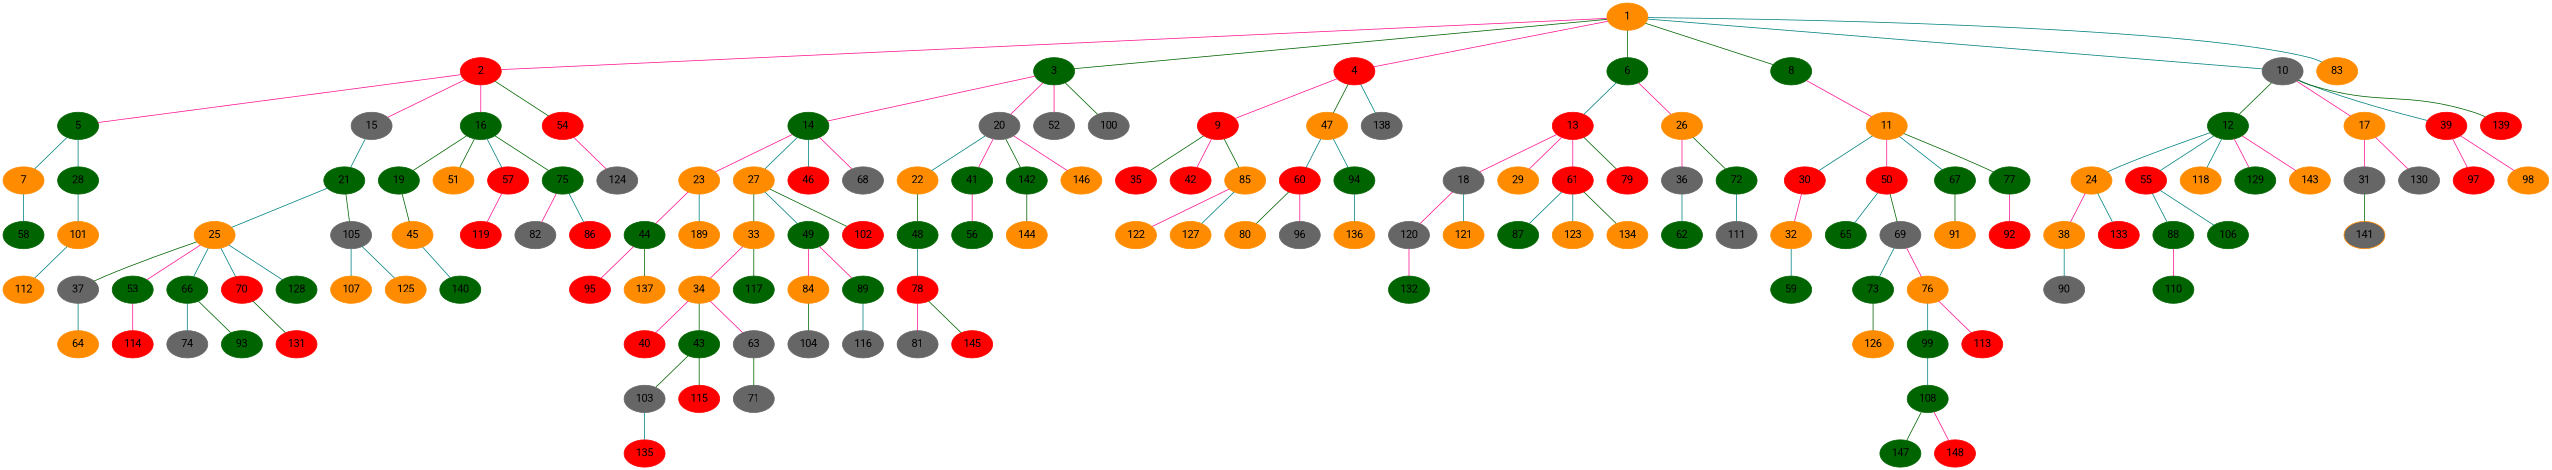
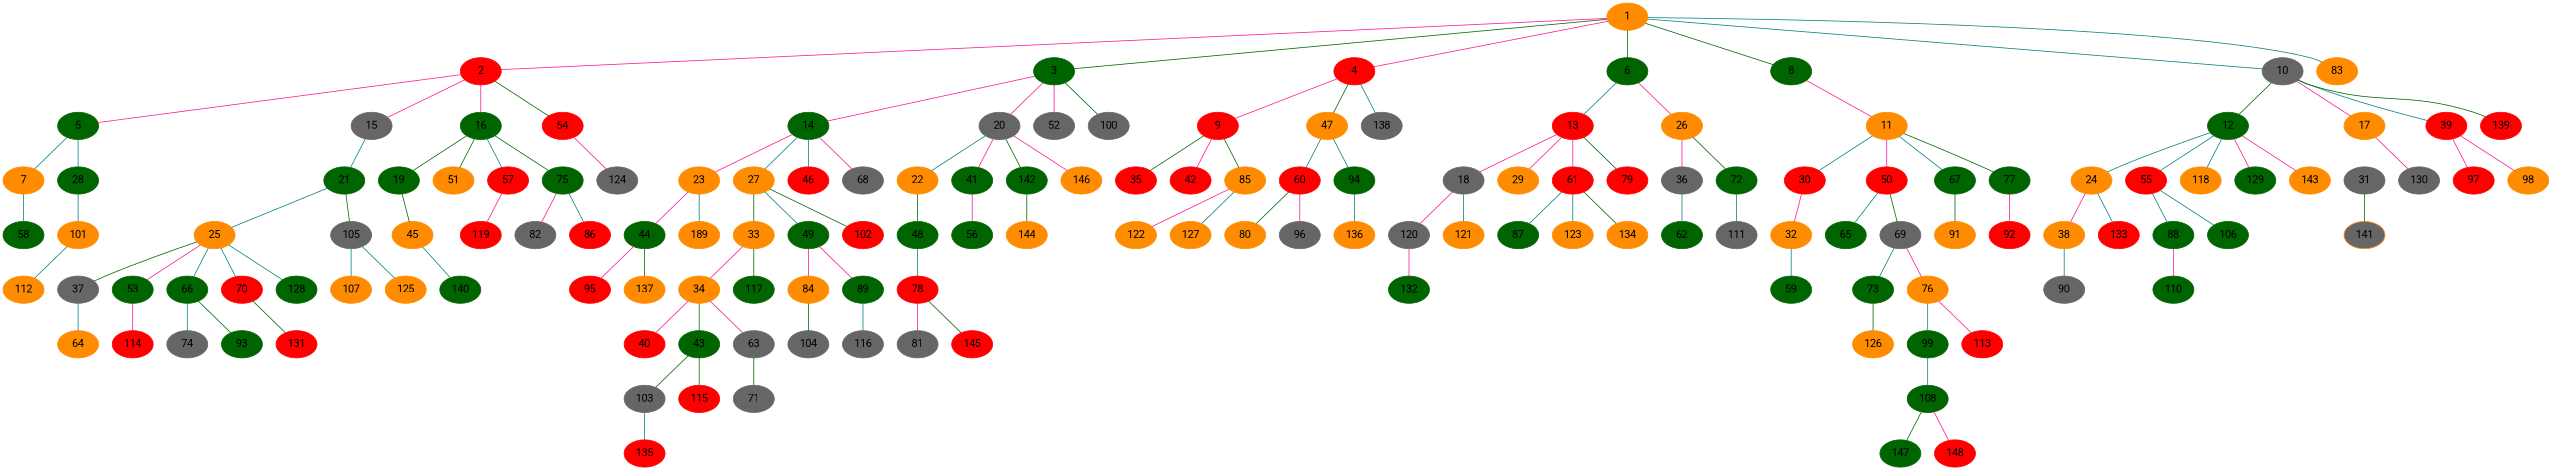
(2364, 153) -> none
